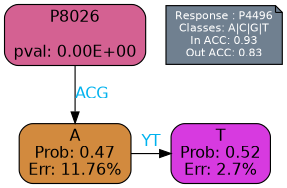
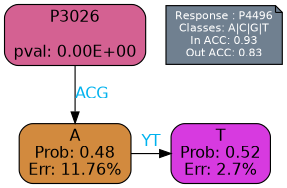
(75, 35) -> (75, 35)
(75, 154) -> (75, 154)
